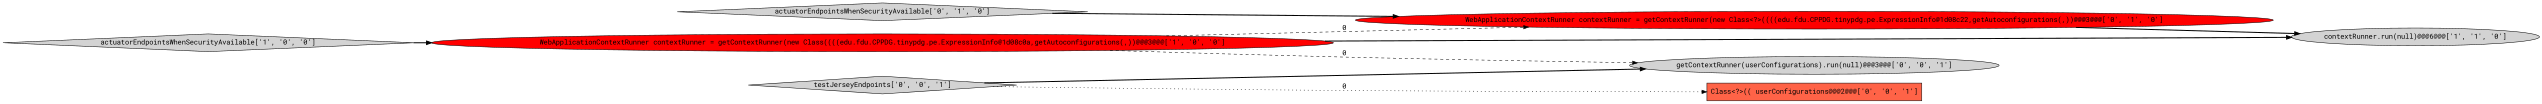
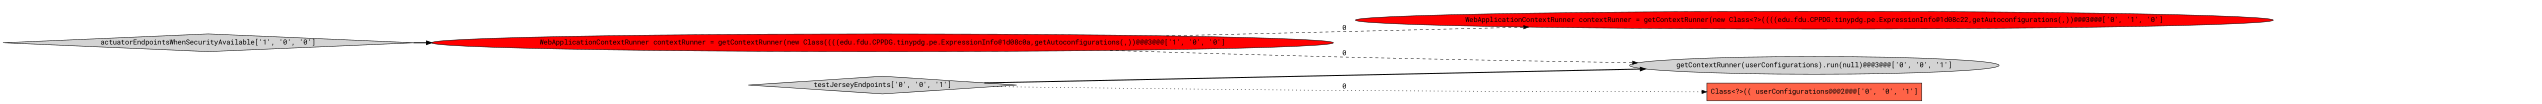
(882, 12) -> none
(2415, 37) -> none
